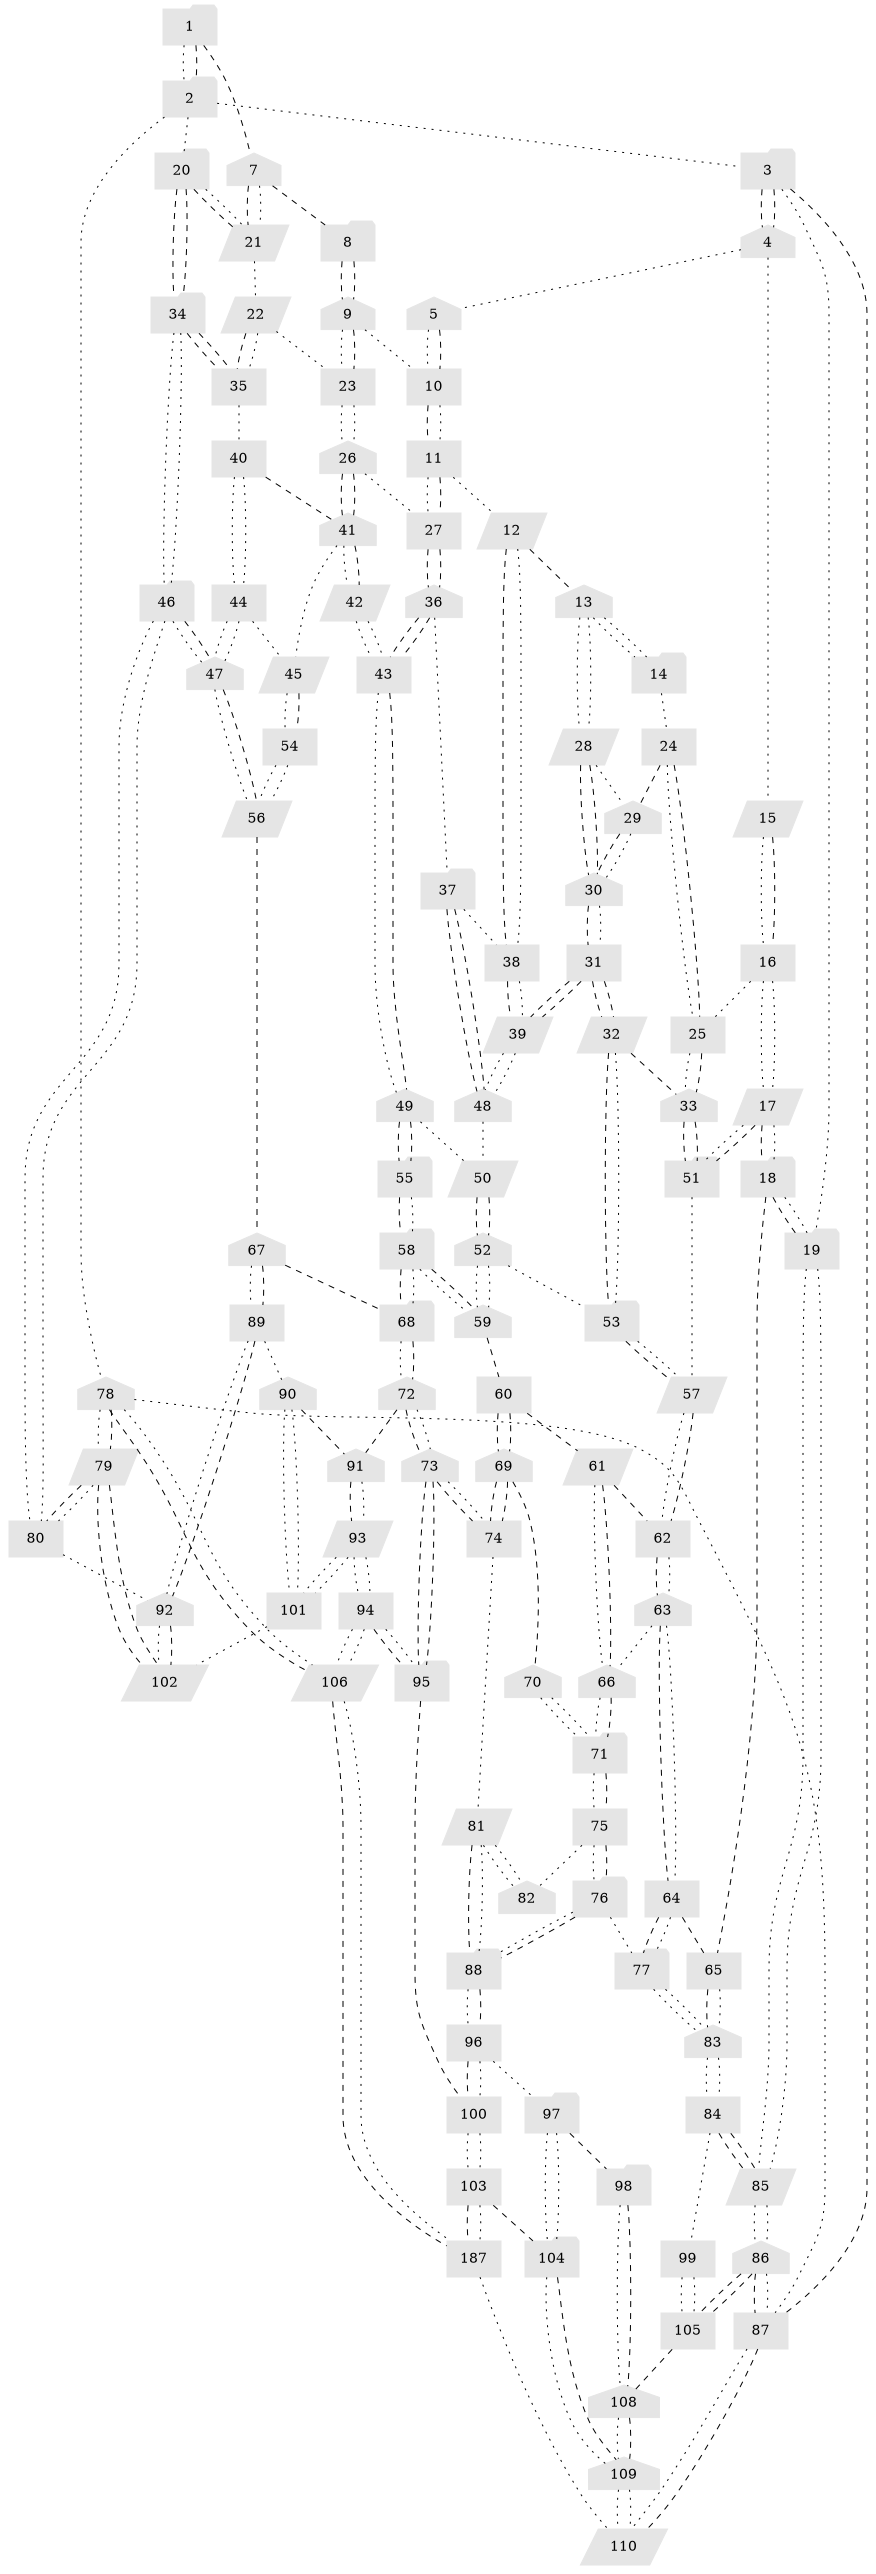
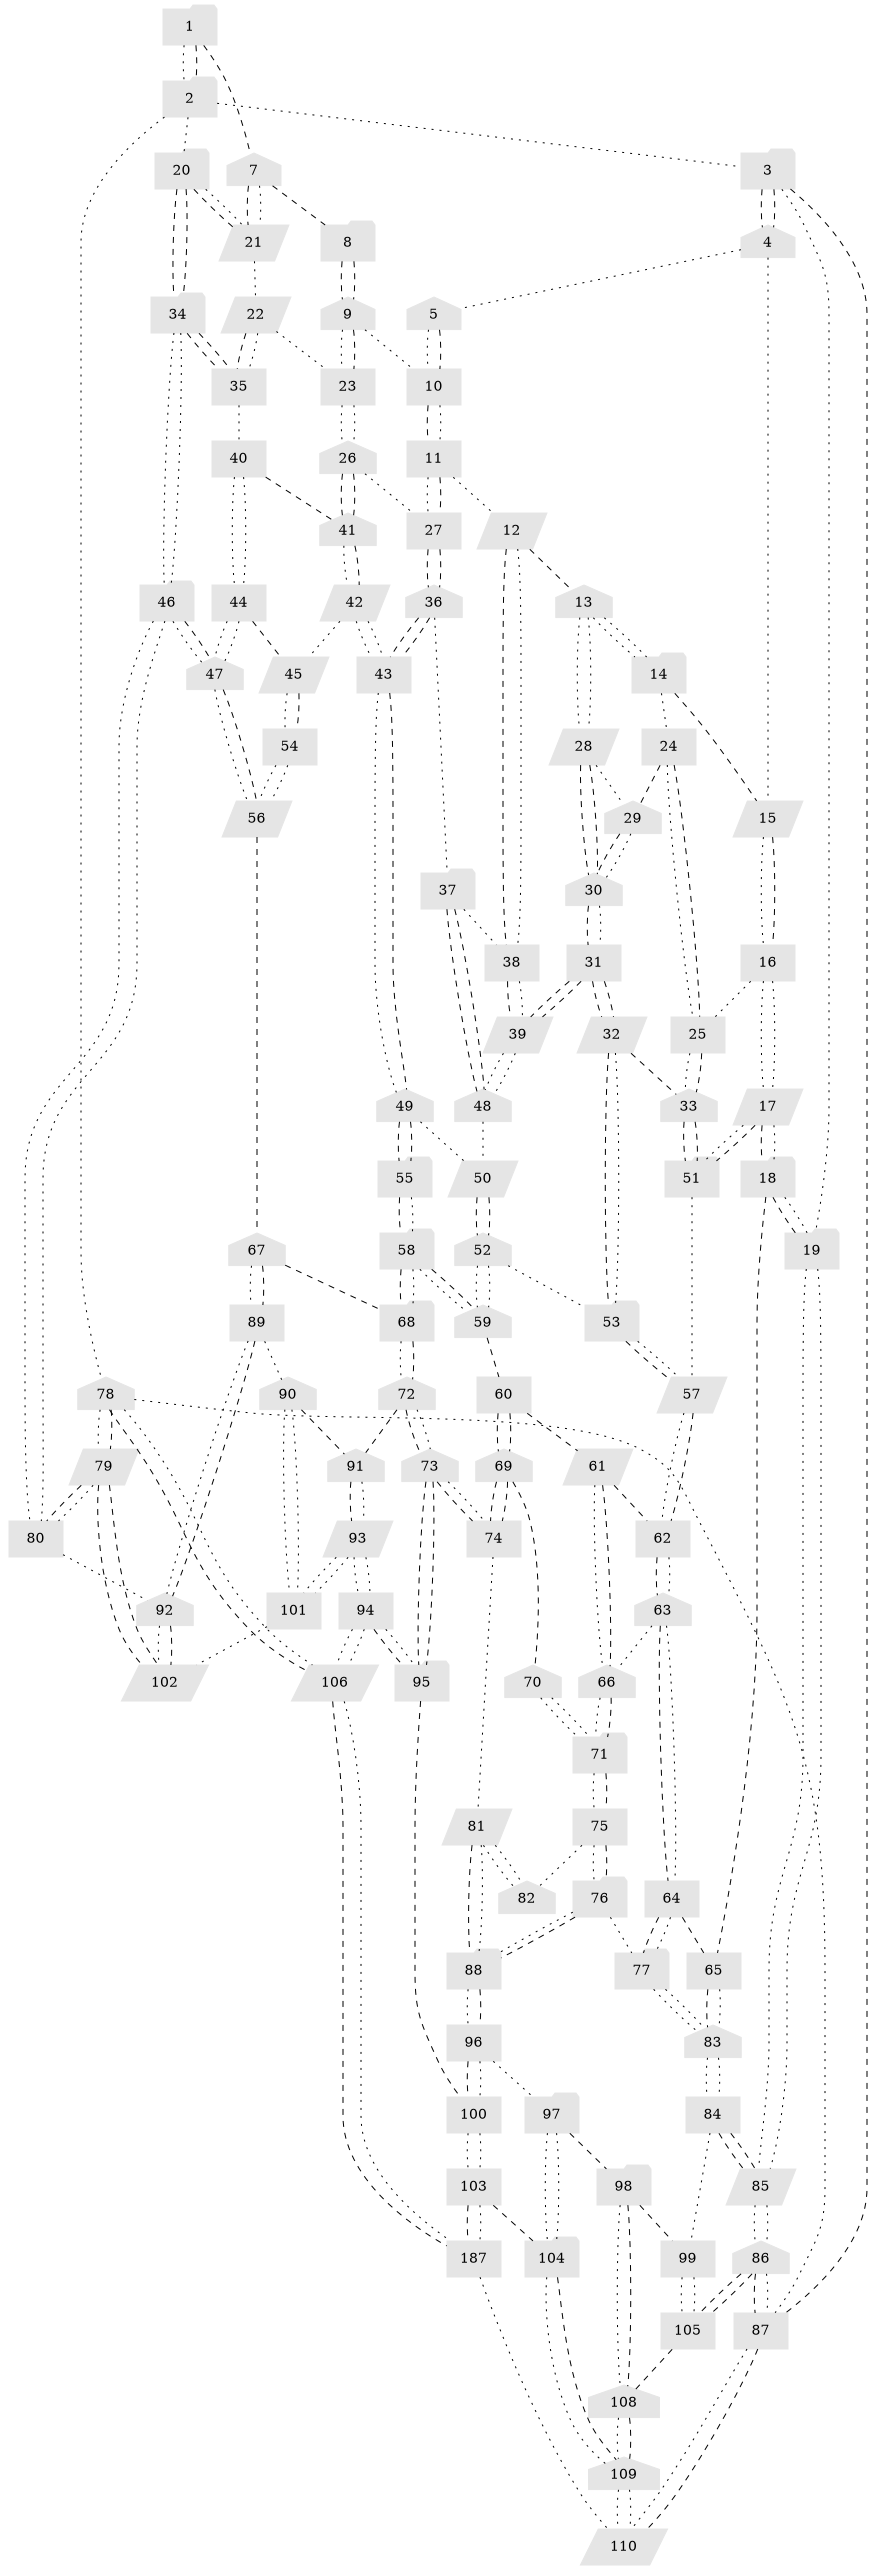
(308, 598) -> (324, 639)
(267, 639) -> (267, 639)
none -> (718, 746)
none -> (656, 2223)
